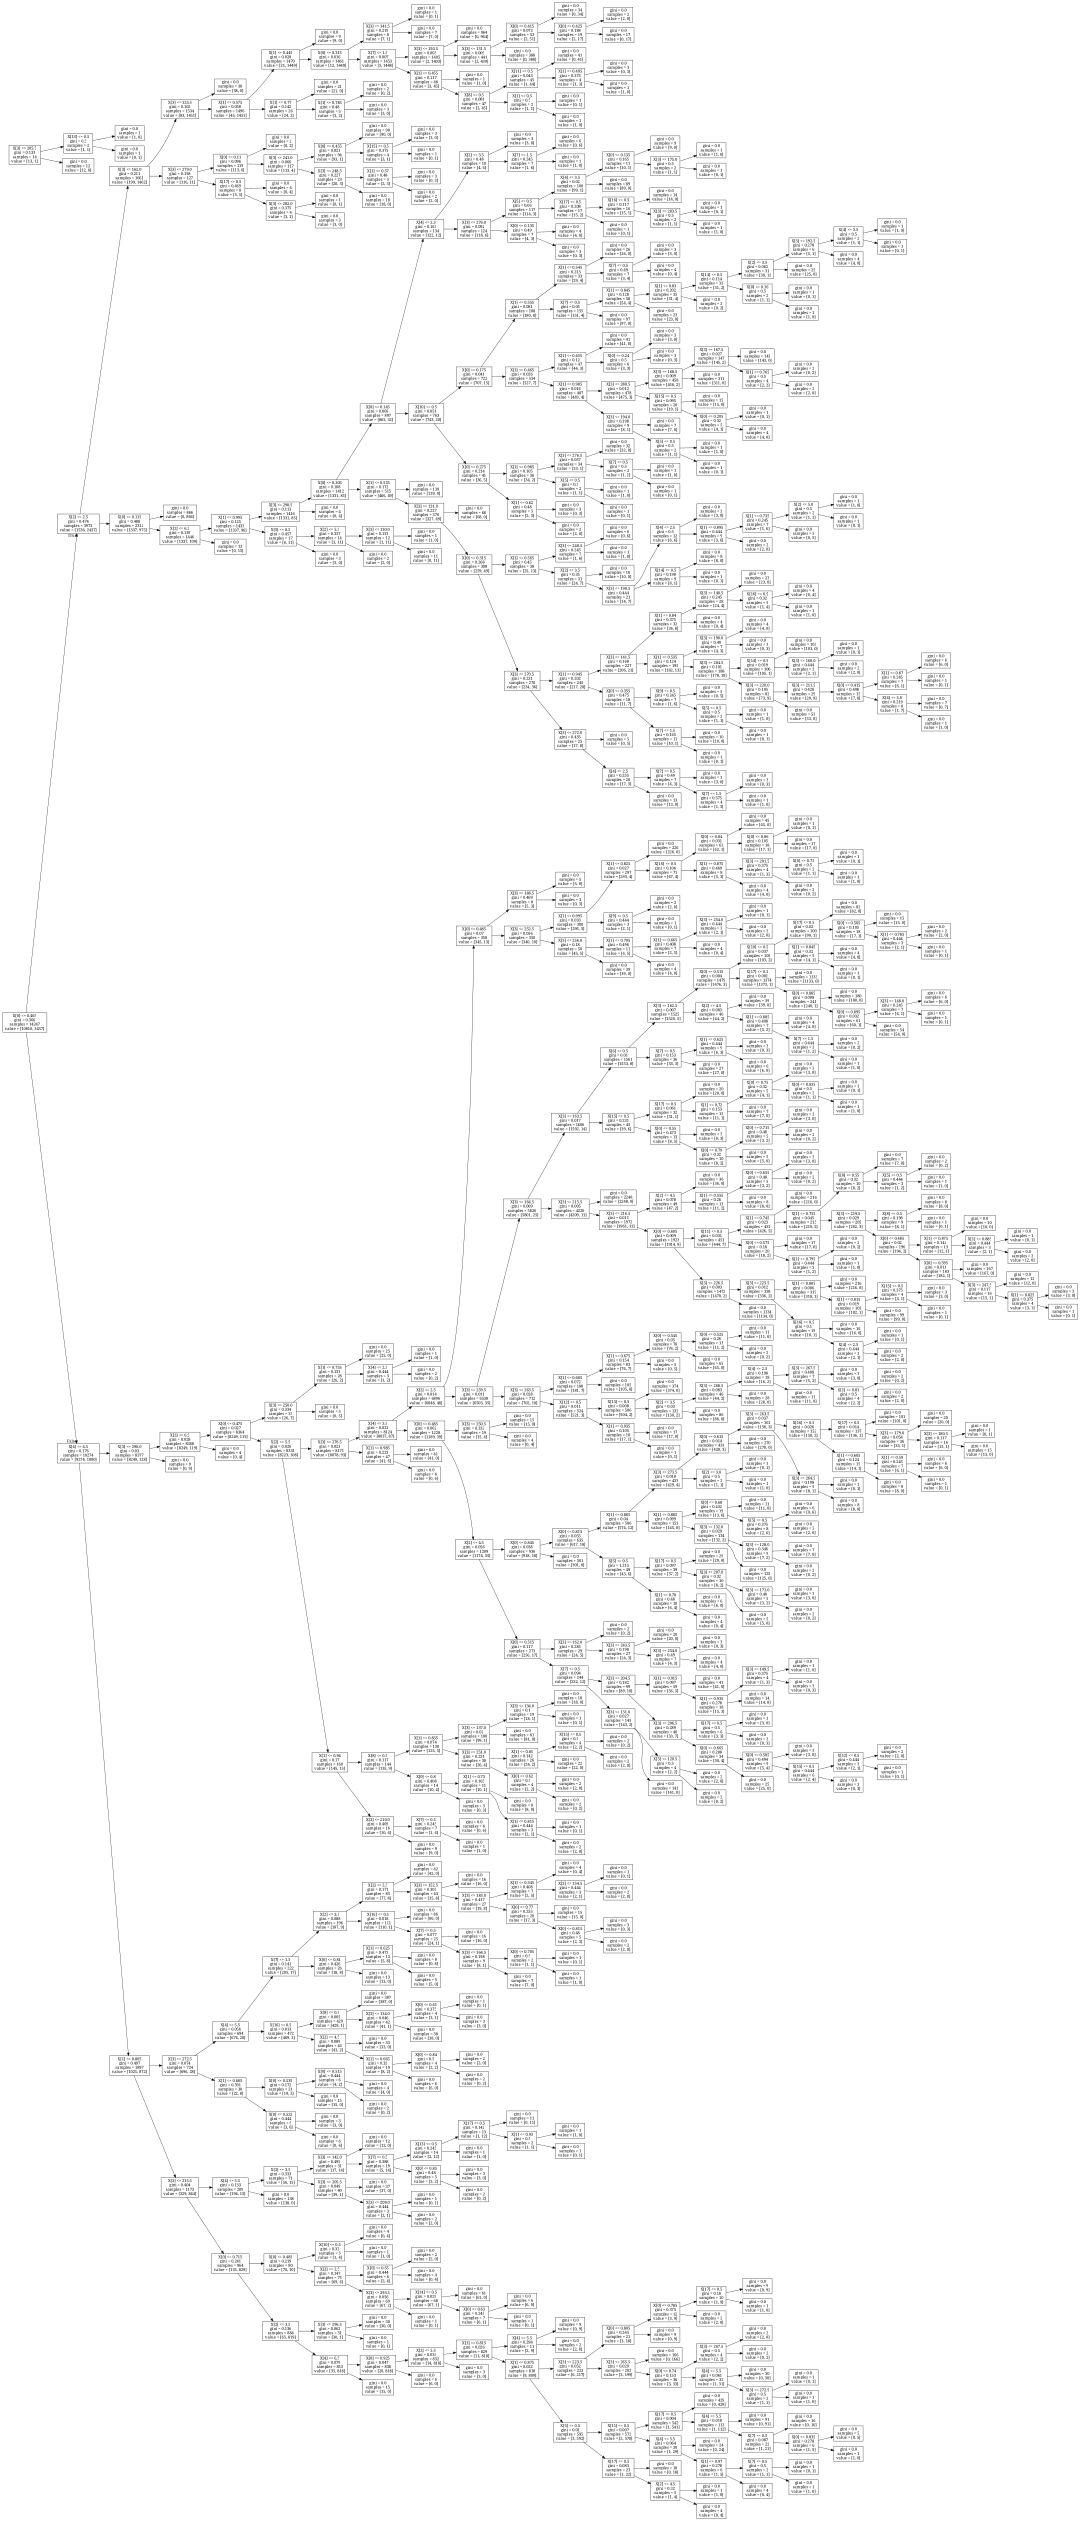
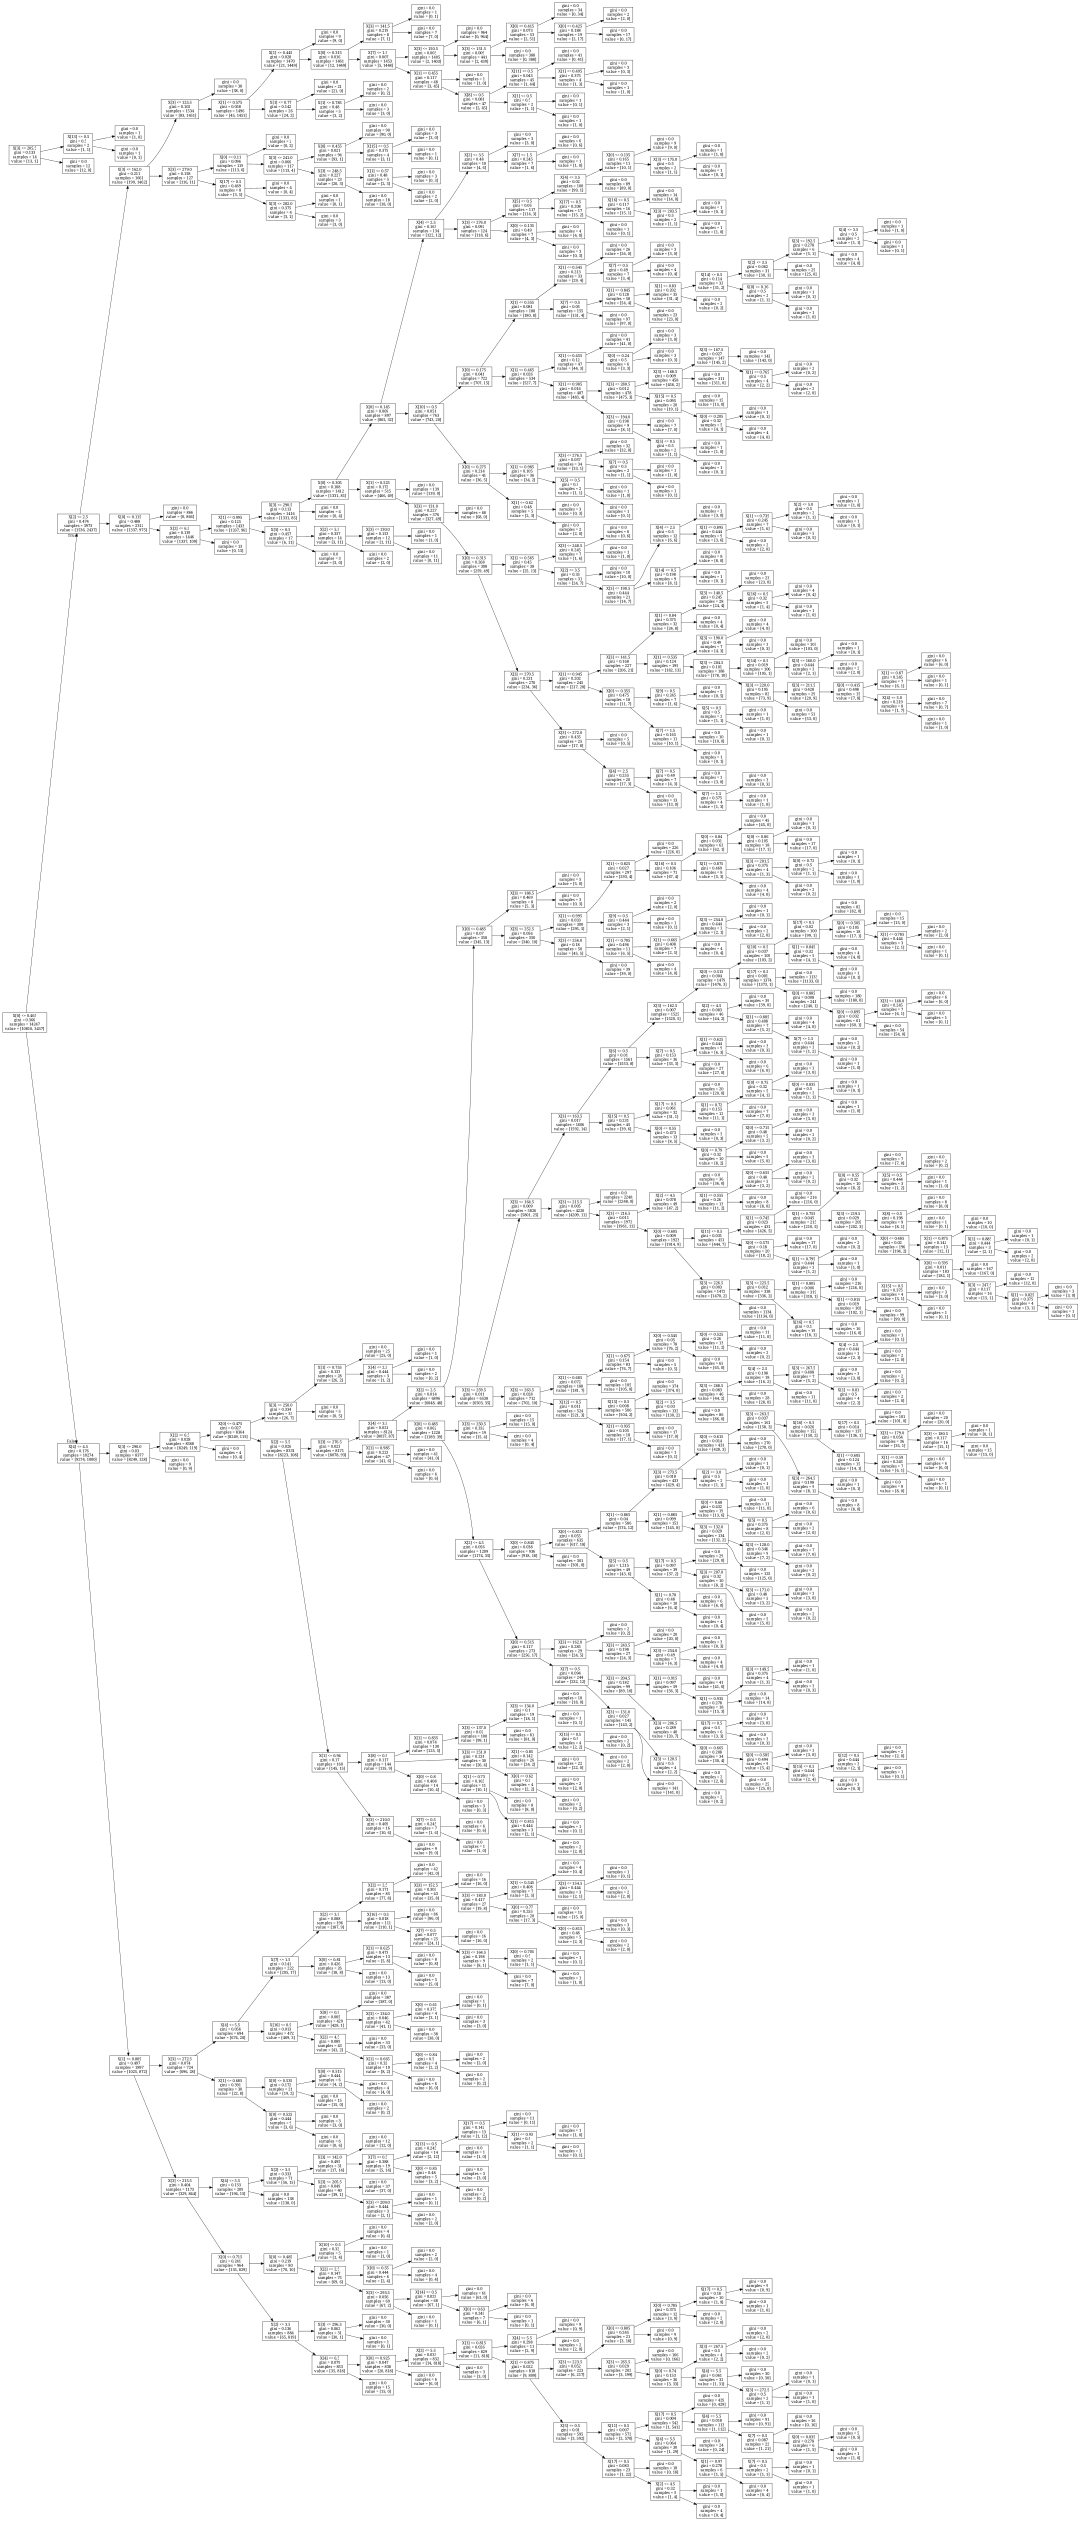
(449, 1751) -> (425, 1761)
